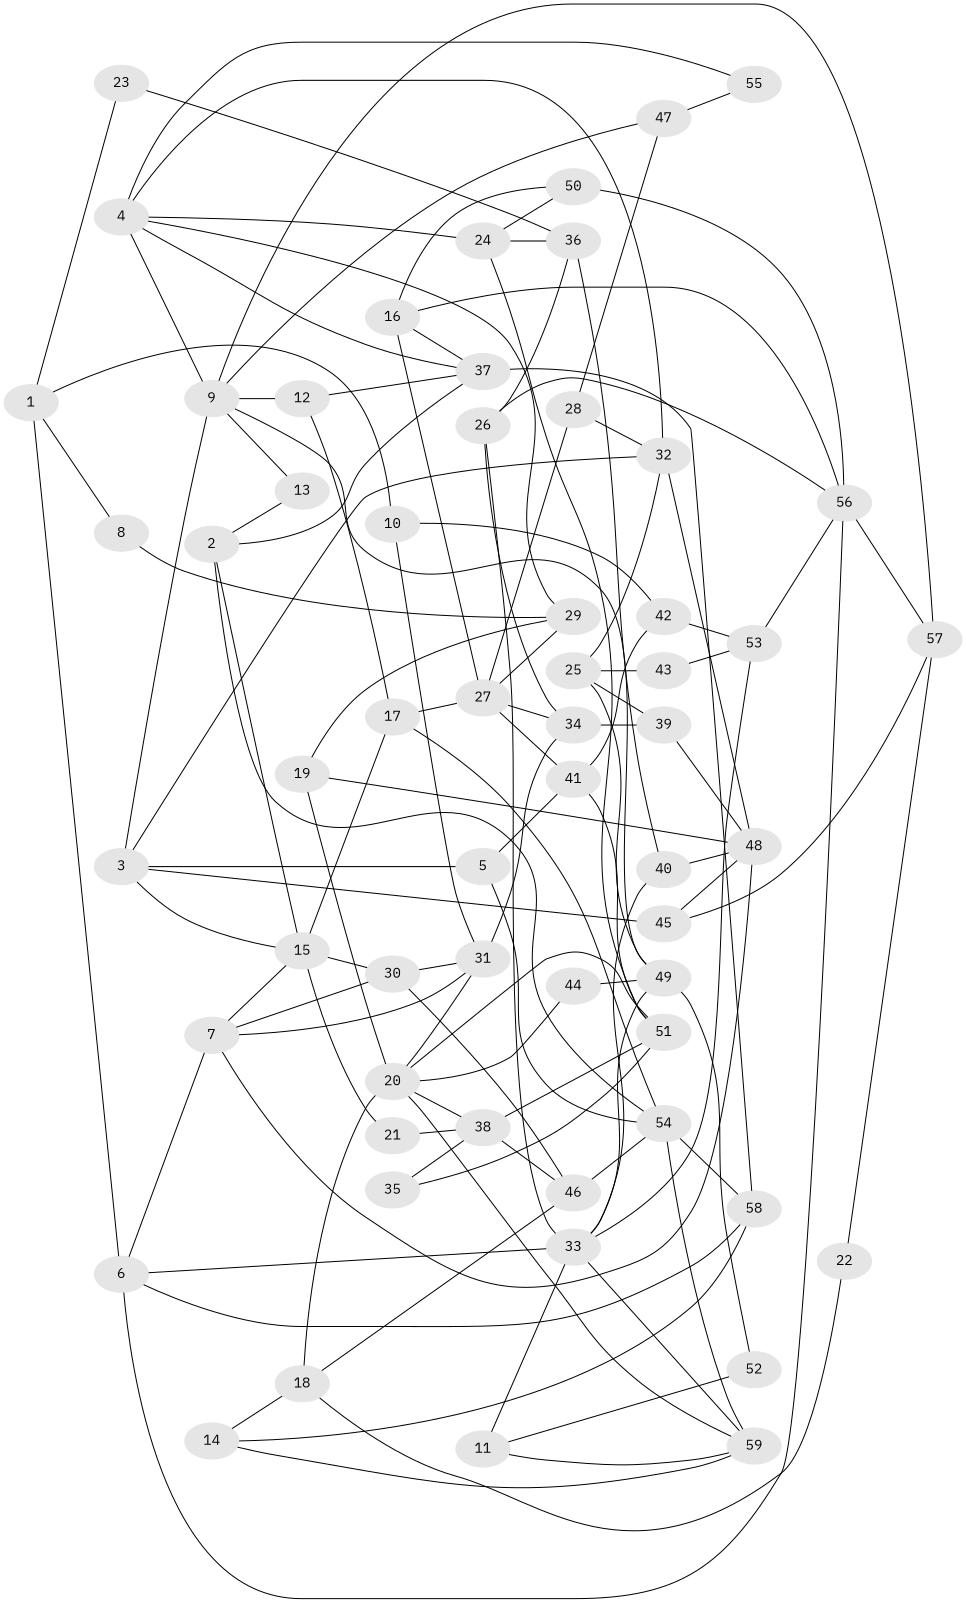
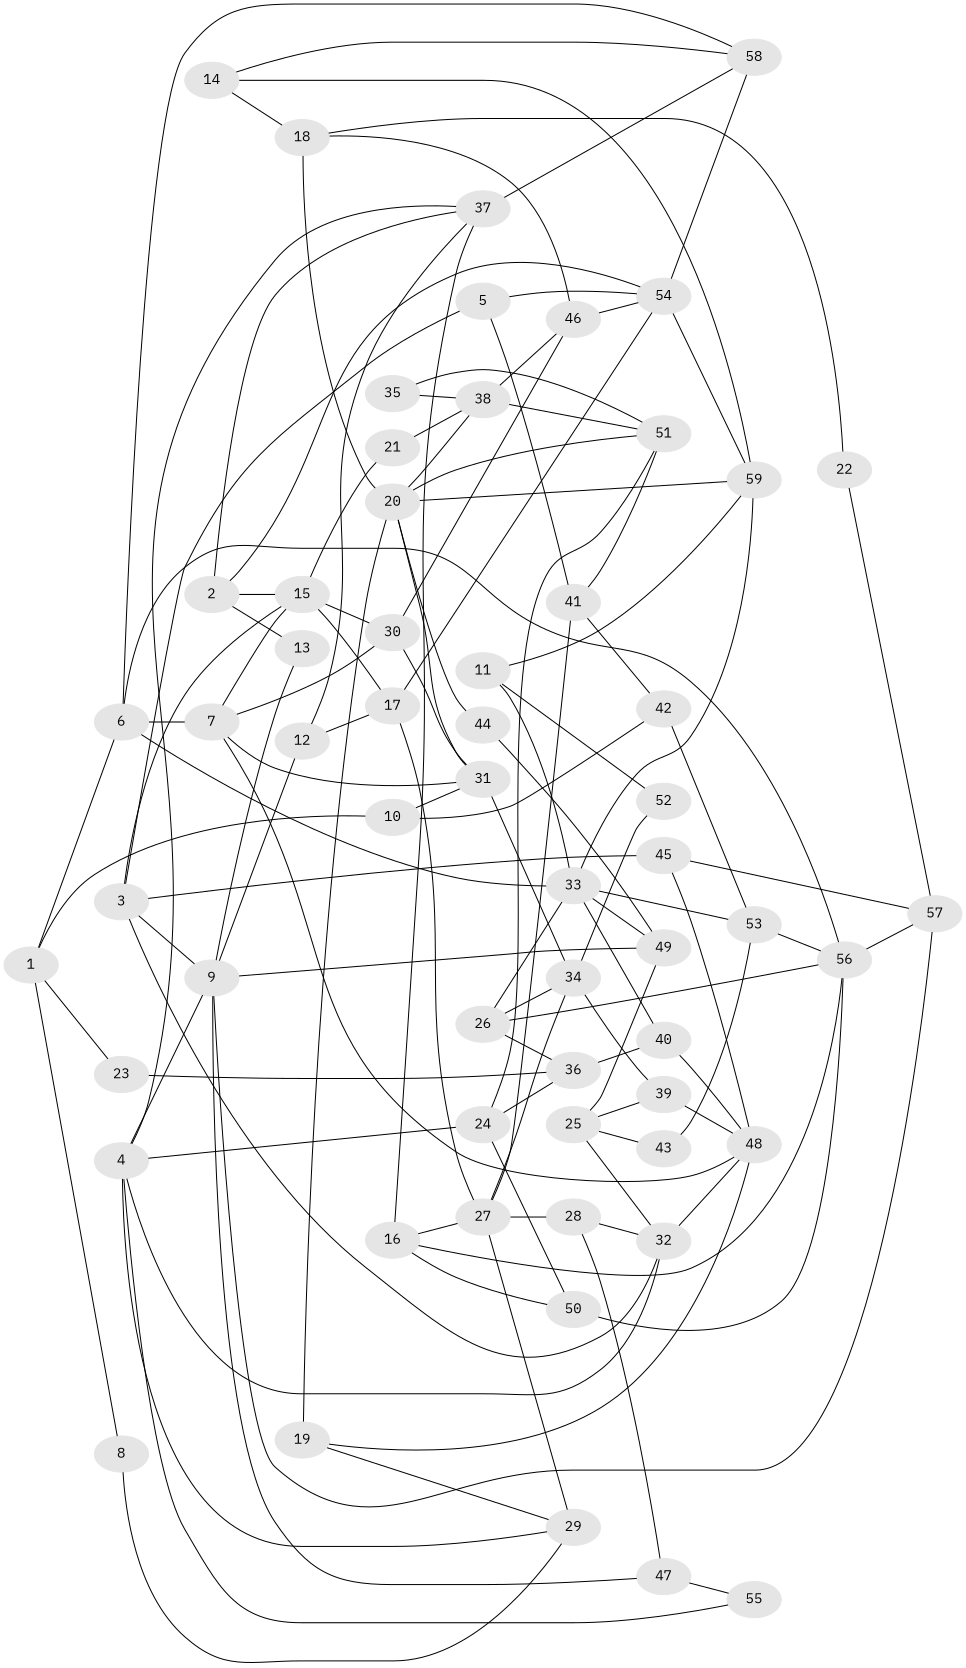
(720, 1160) -> (612, 887)
